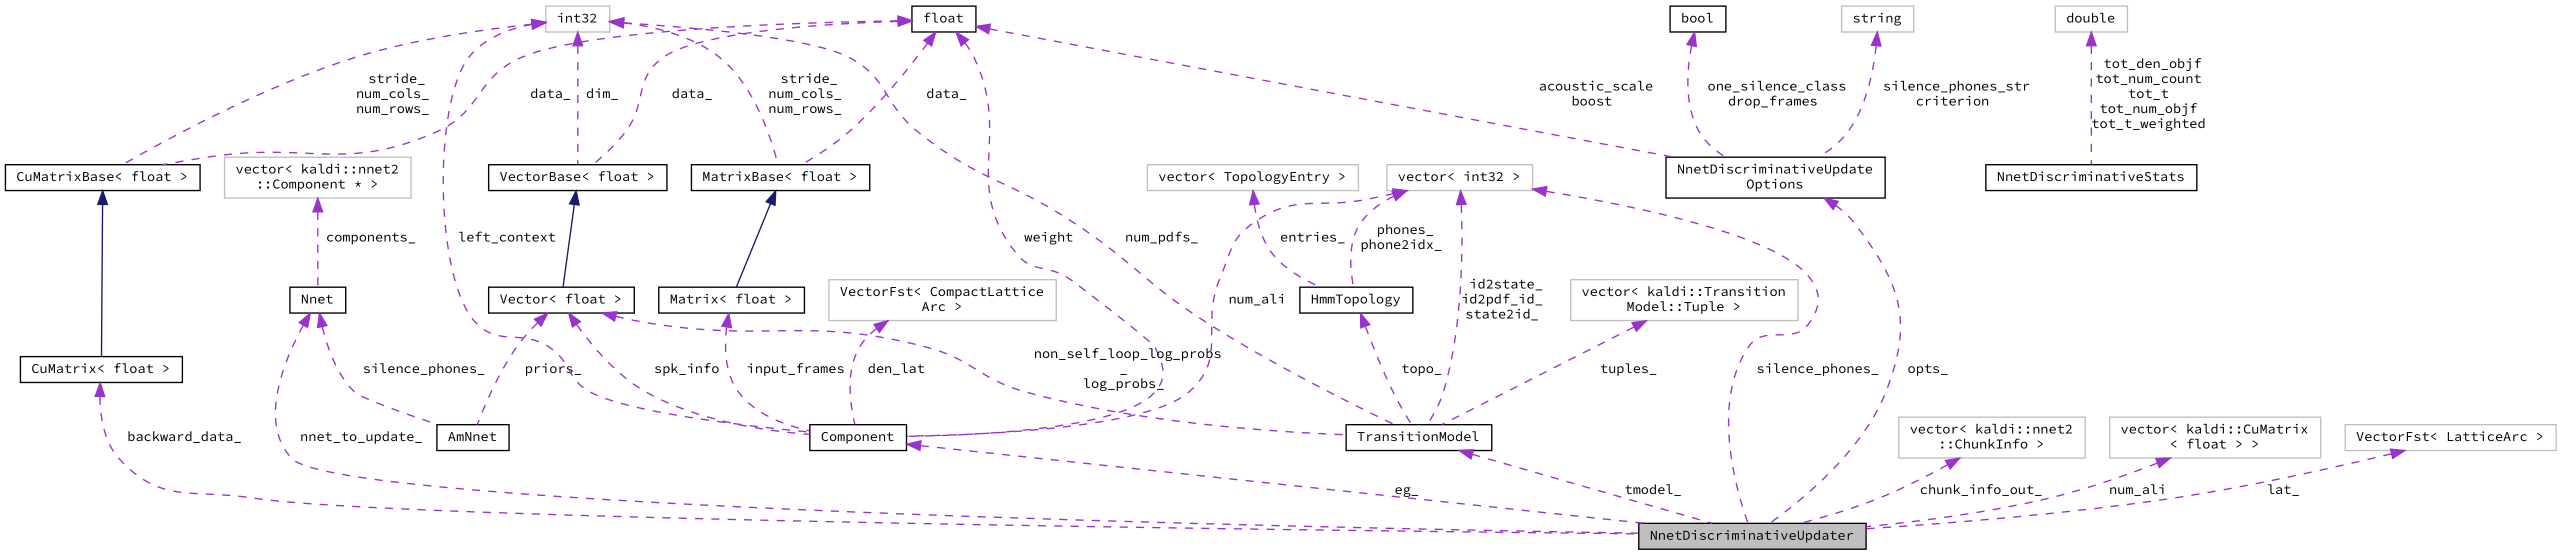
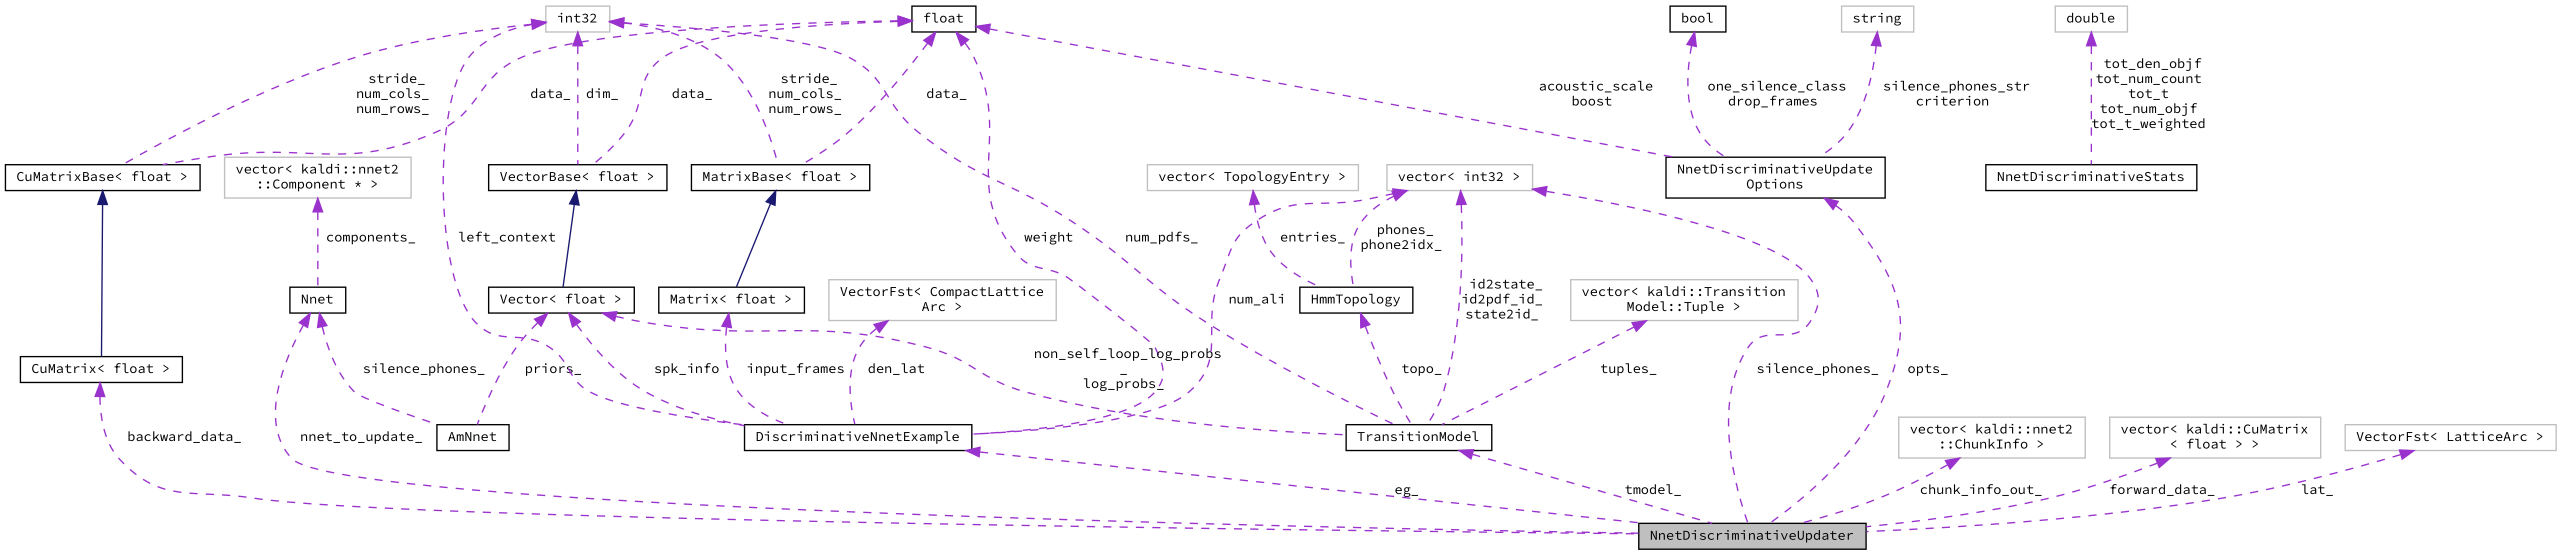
(858, 438) -> (858, 438)
(2134, 491) -> (2159, 491)
